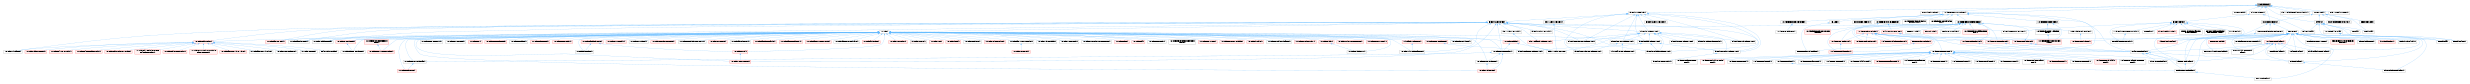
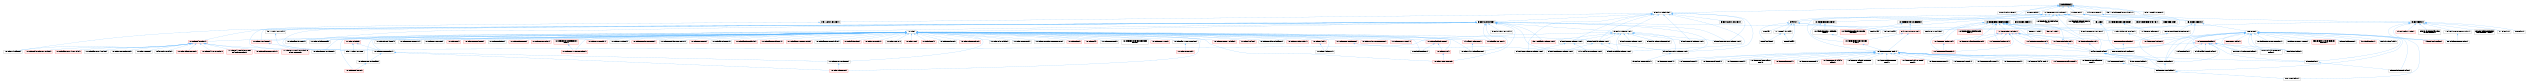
(89, 52) -> none
(2106, 62) -> (1833, 62)
